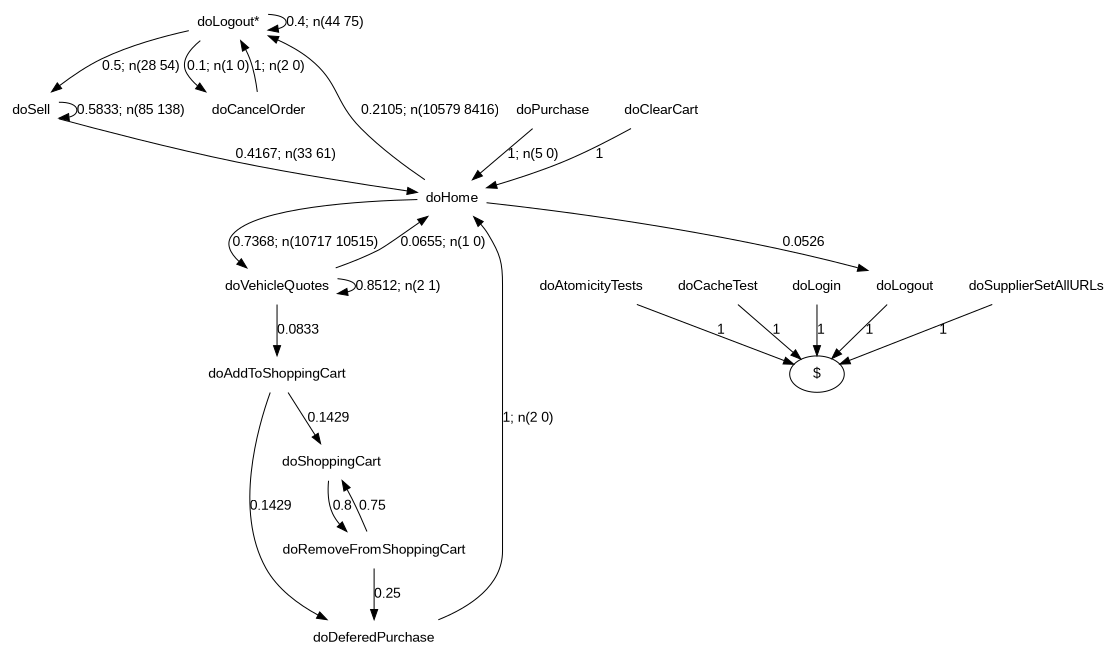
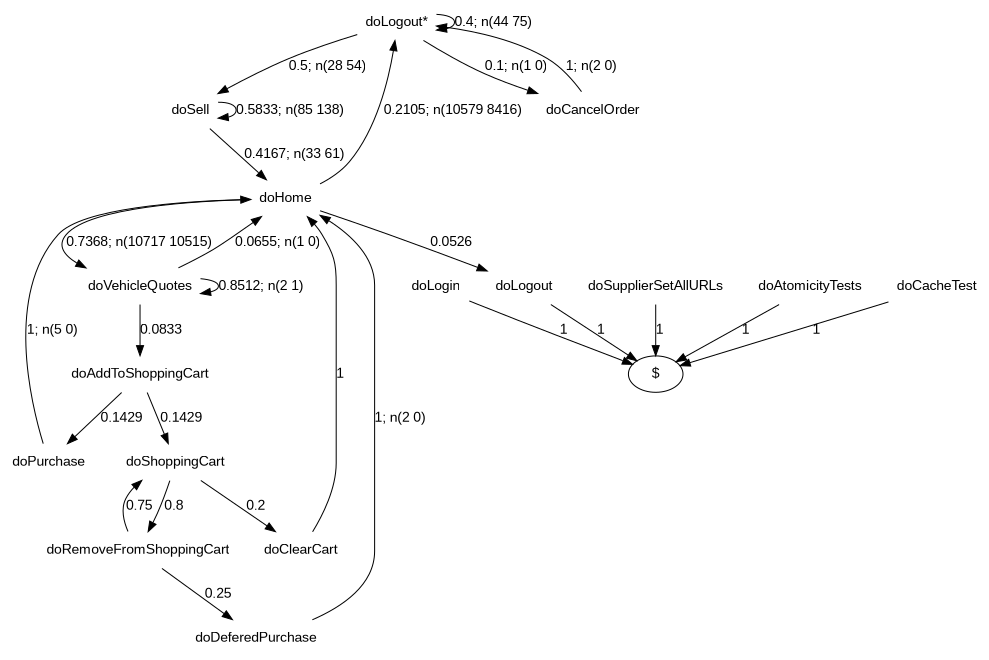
none -> (234, 503)
(251, 516) -> (98, 415)
